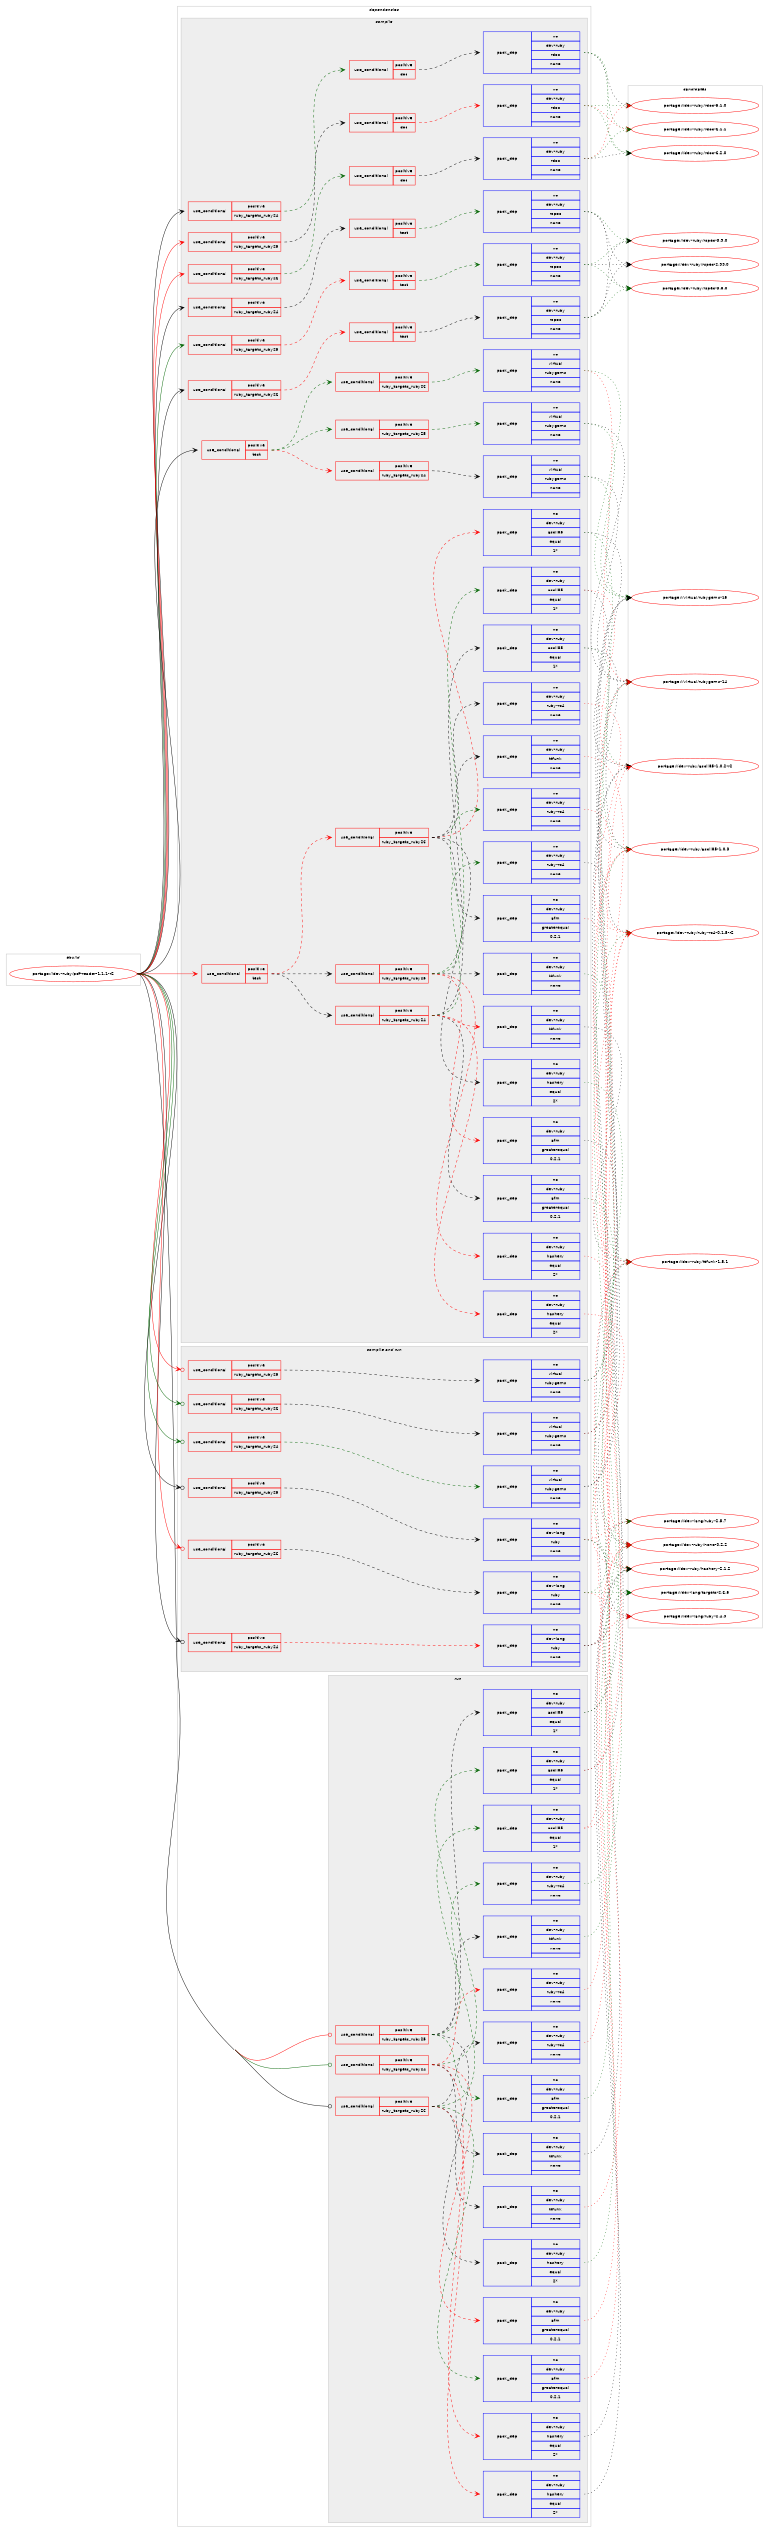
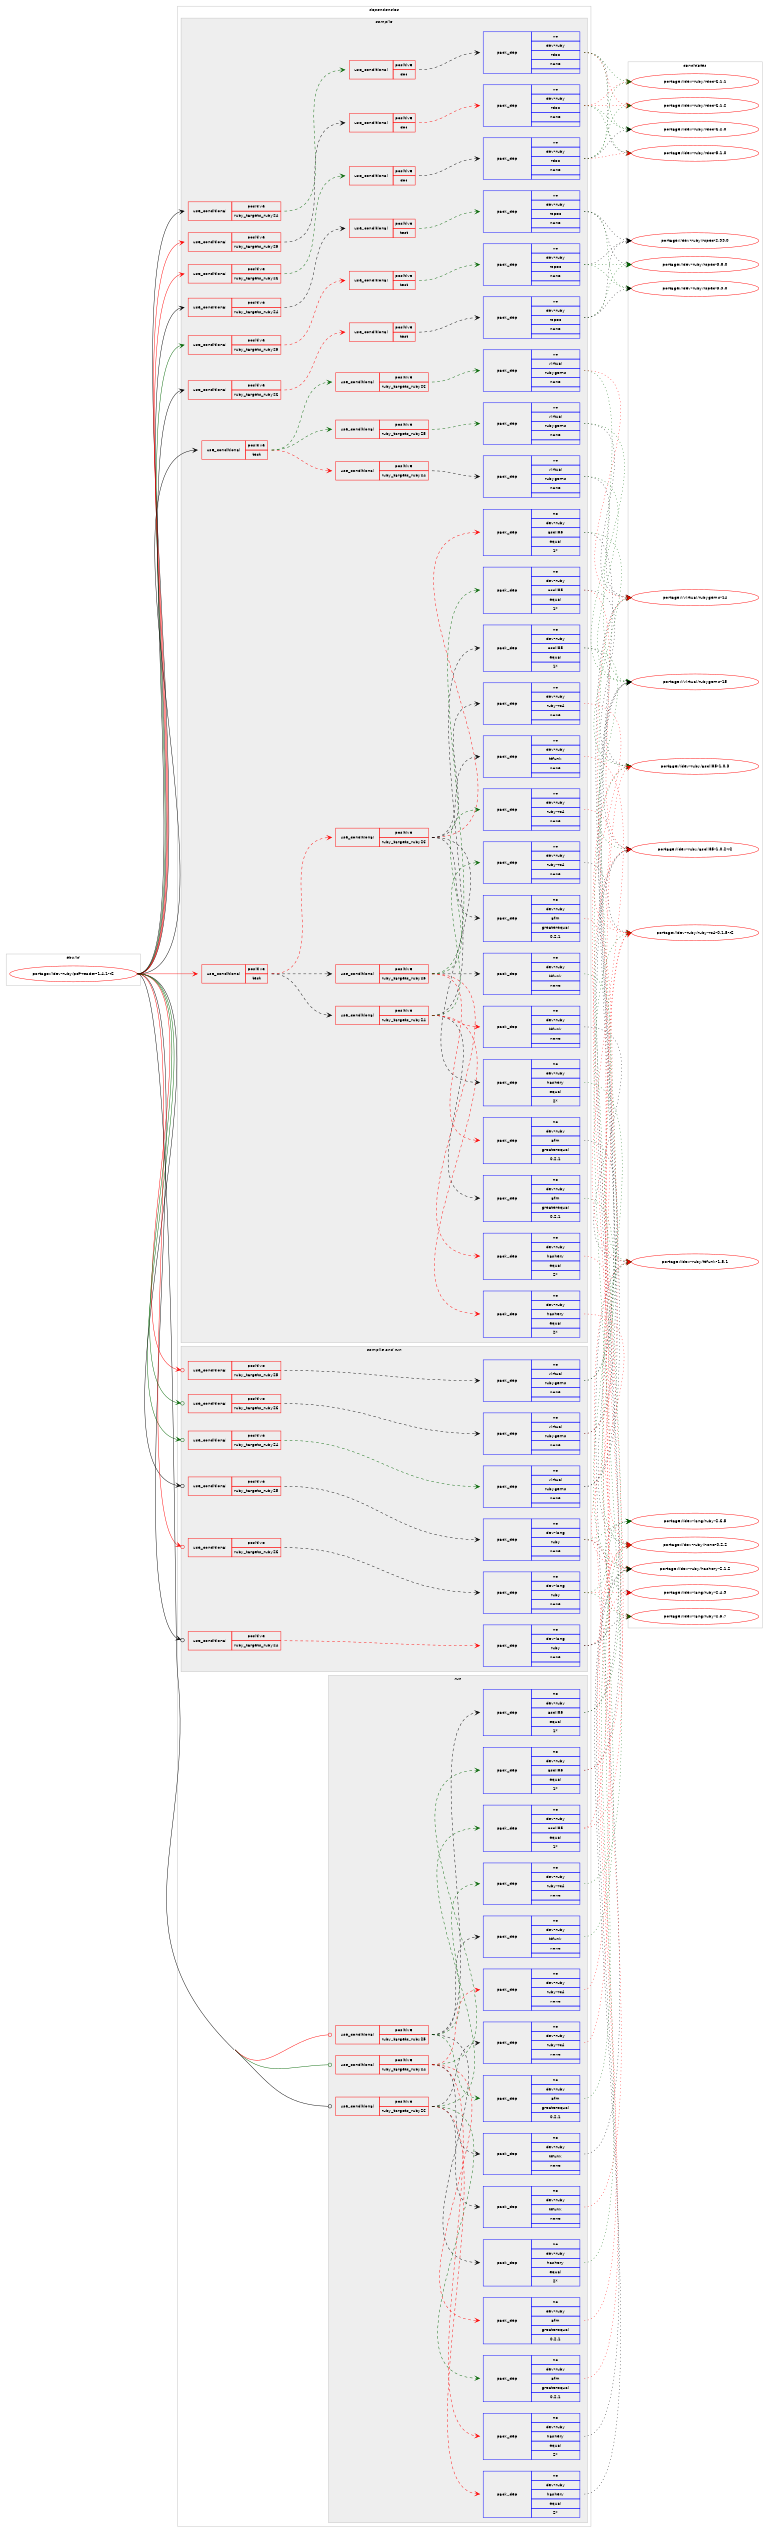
none -> (695, 106)
(73, 974) -> (73, 974)
(695, 1593) -> (695, 1521)
